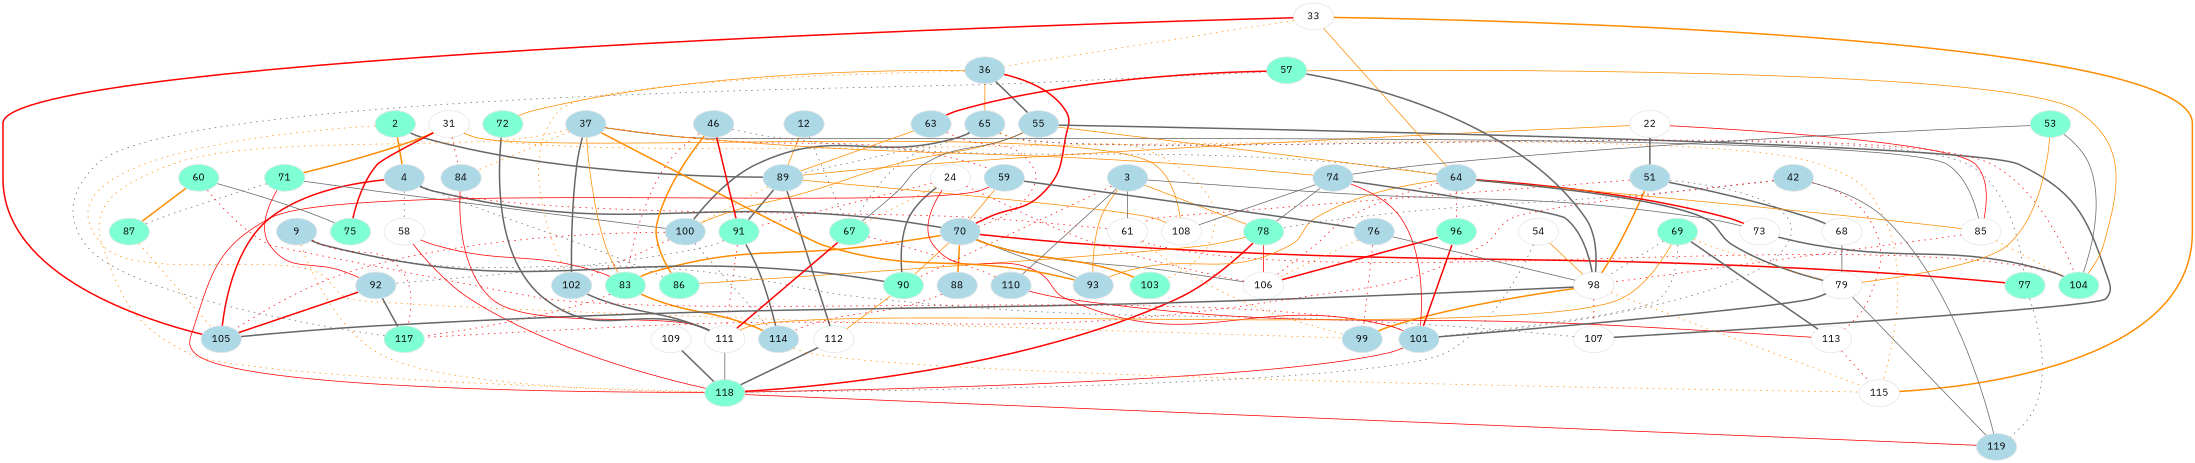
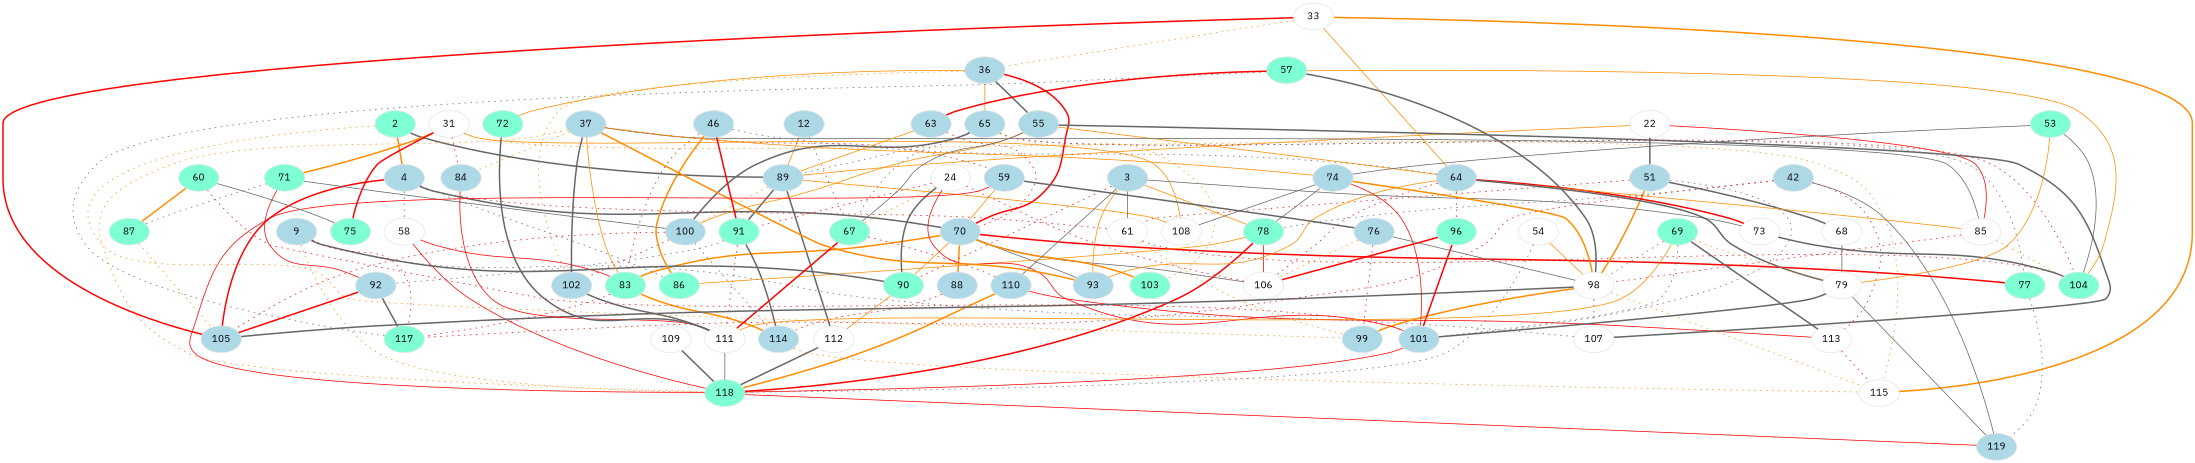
(1524, 208) -> (1524, 208)
none -> (872, 348)
